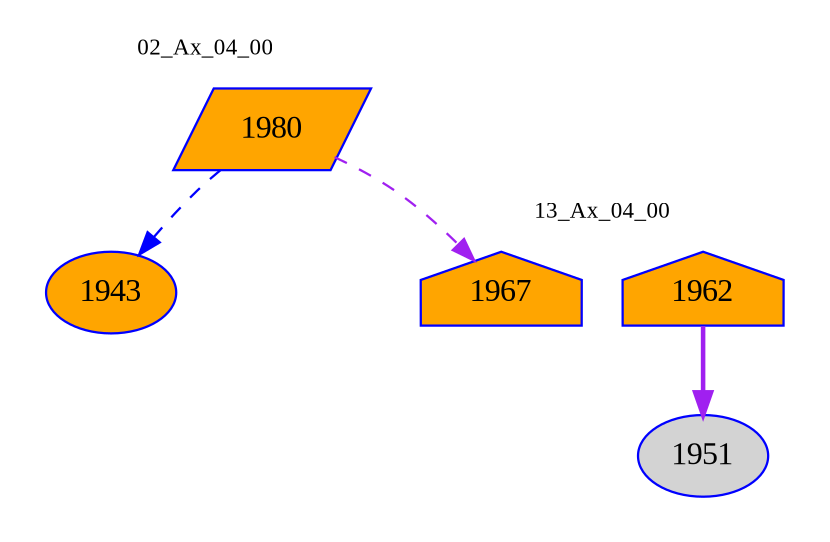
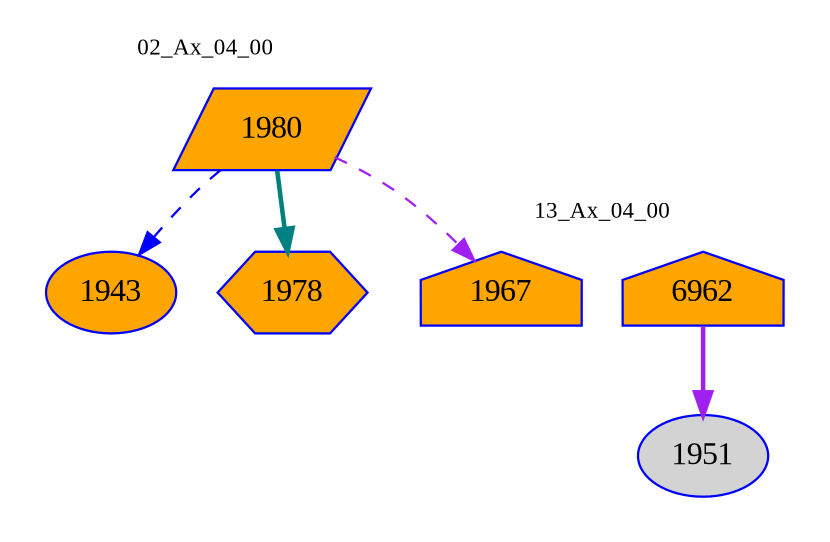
none -> (293, 293)
(703, 293) -> (703, 293)
